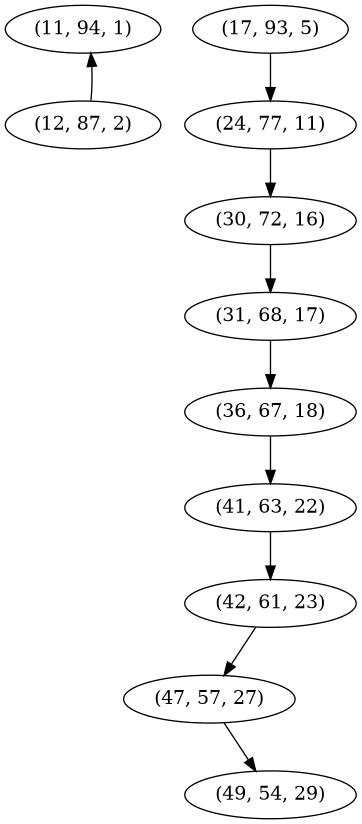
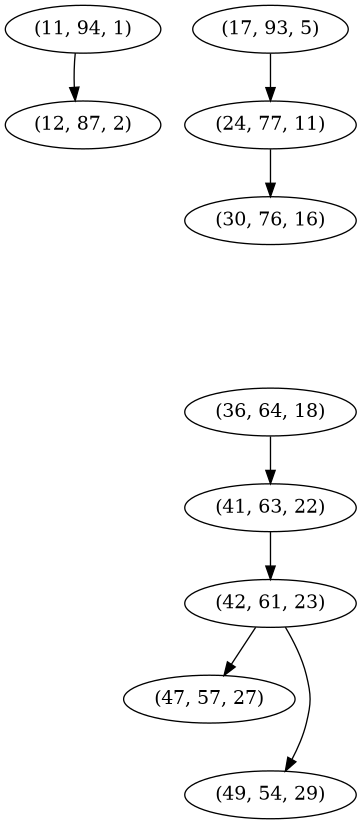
(92, 84) -> (74, 70)
(270, 221) -> (270, 221)
(270, 316) -> none
(270, 412) -> (270, 412)
(236, 741) -> (310, 692)
